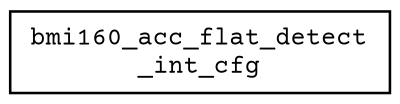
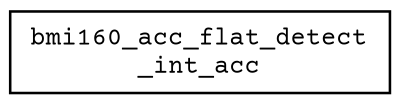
(200, 52) -> (200, 52)
